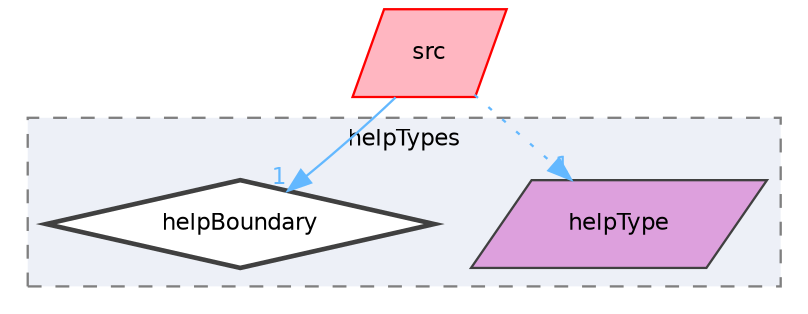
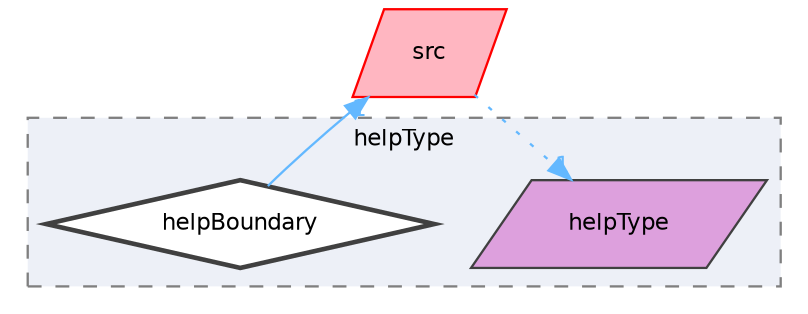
(352, 138) -> (308, 148)
(404, 140) -> (404, 140)
